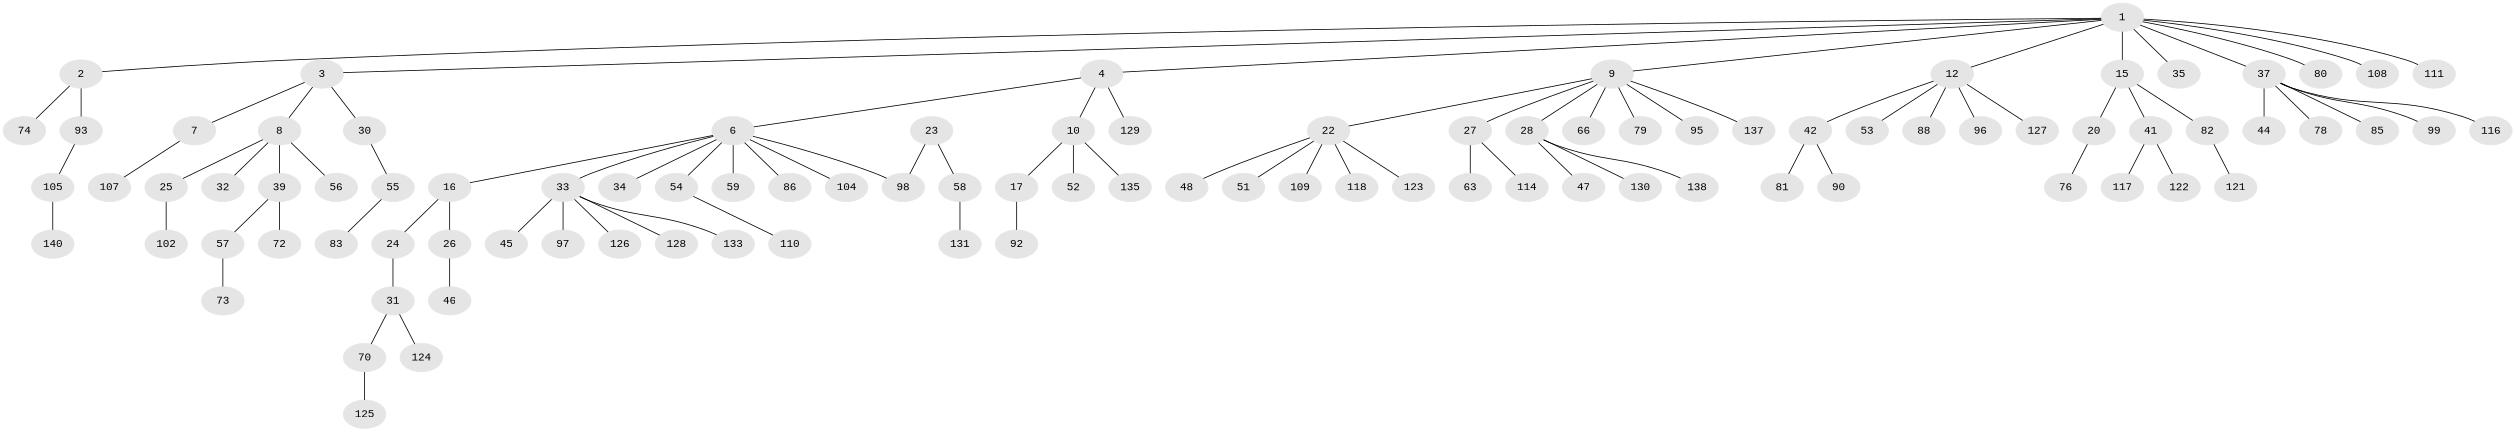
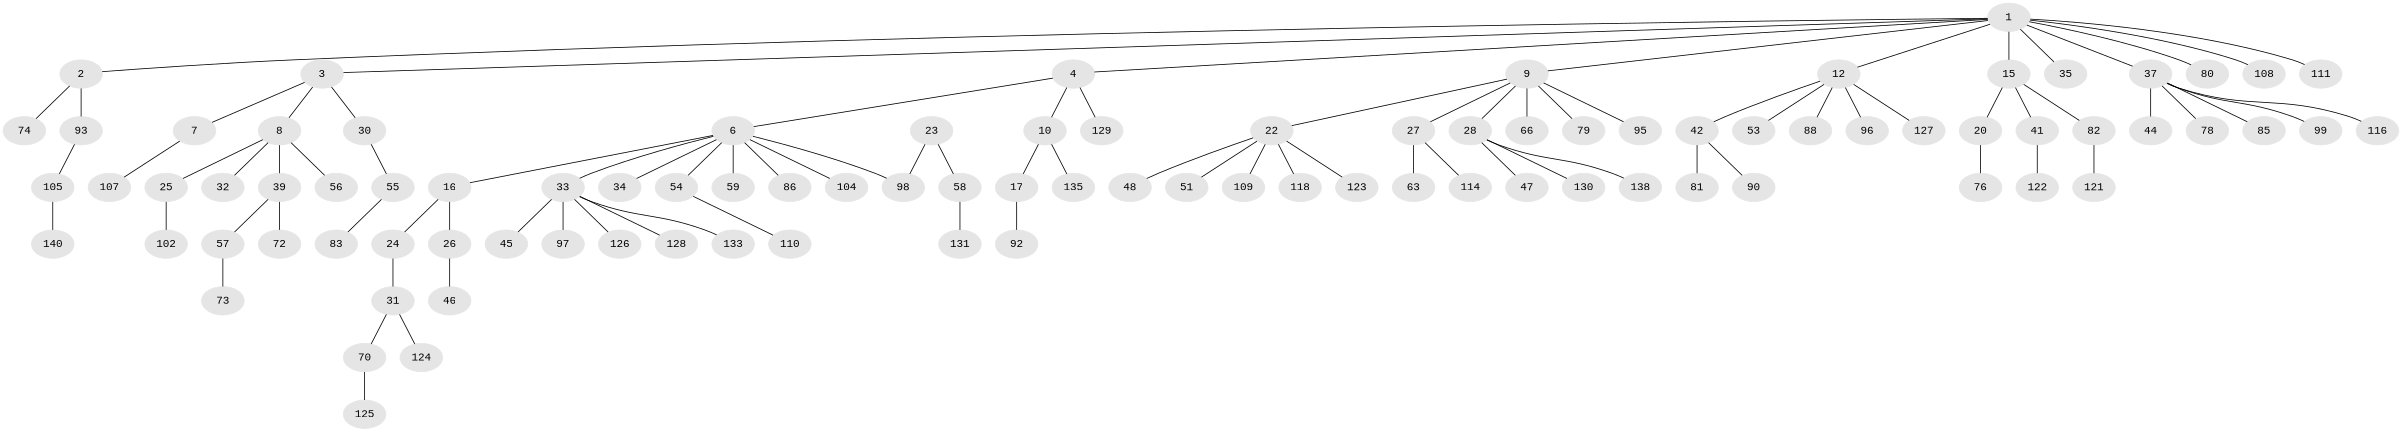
(1754, 131) -> none
(1073, 187) -> none
(2122, 187) -> none
